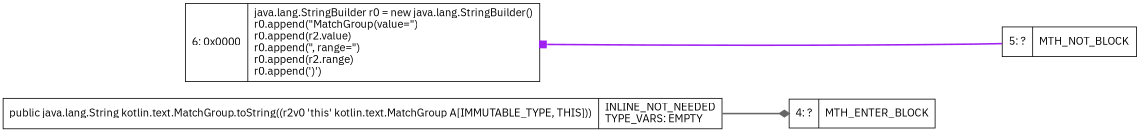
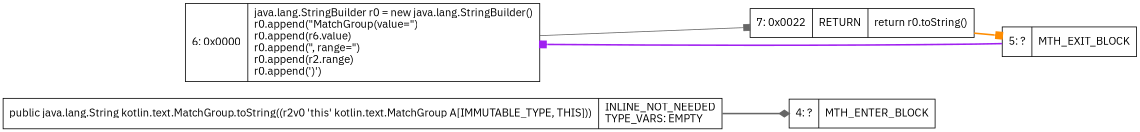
none -> (862, 23)
(303, 36) -> (303, 36)
(1084, 41) -> (1084, 41)
